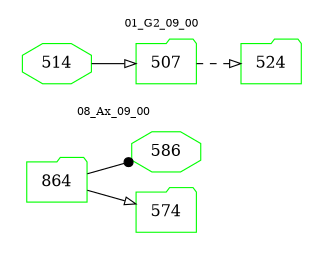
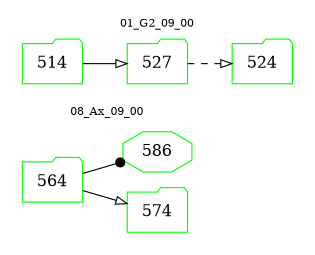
(57, 64) -> (52, 64)
(166, 64) -> (157, 64)
(57, 182) -> (52, 182)
